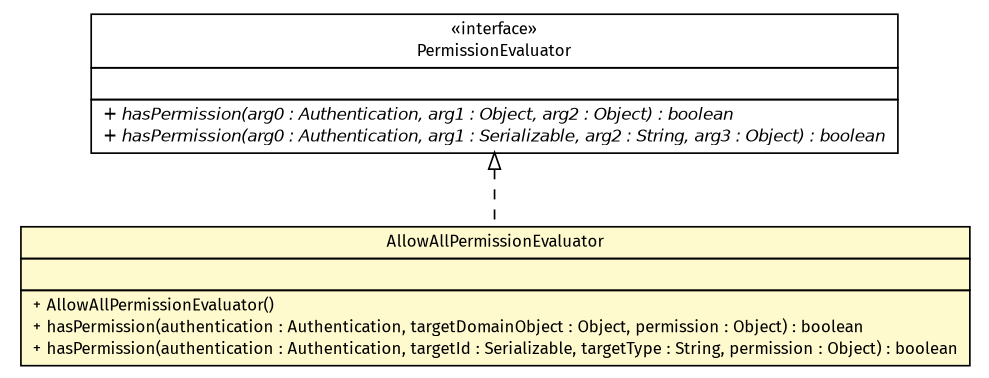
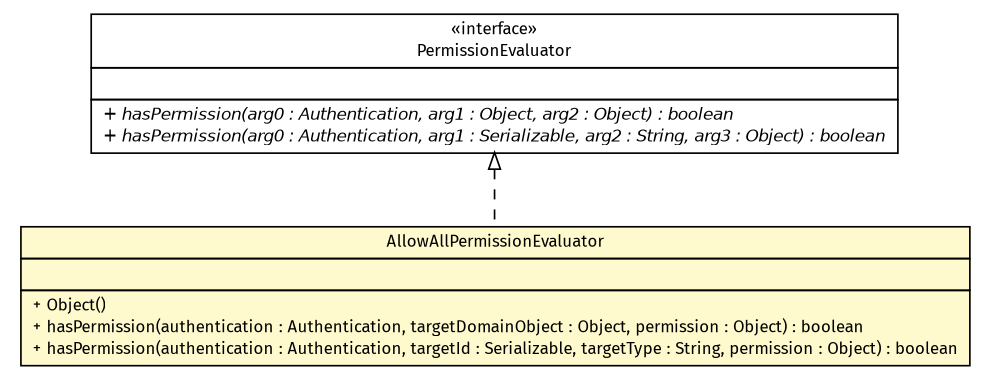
(154, 305) -> (69, 305)
